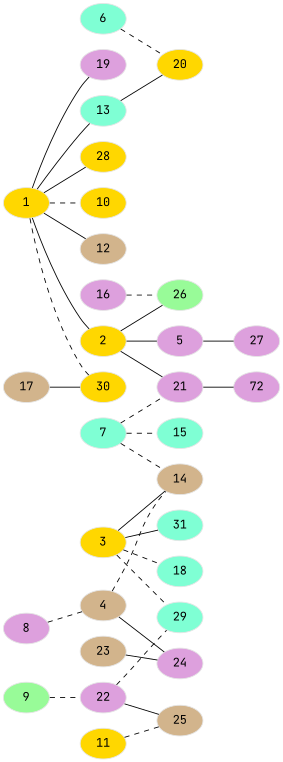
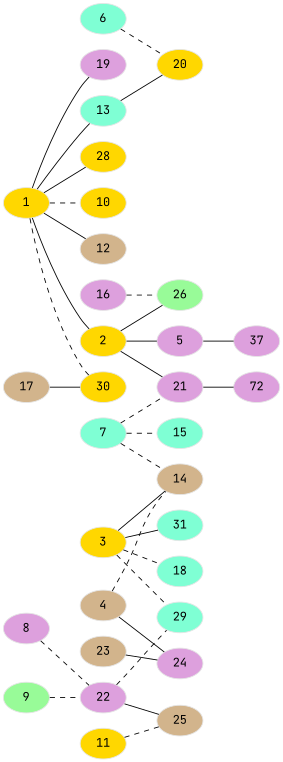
(257, 341) -> (257, 341)
(65, 617) -> (65, 663)
